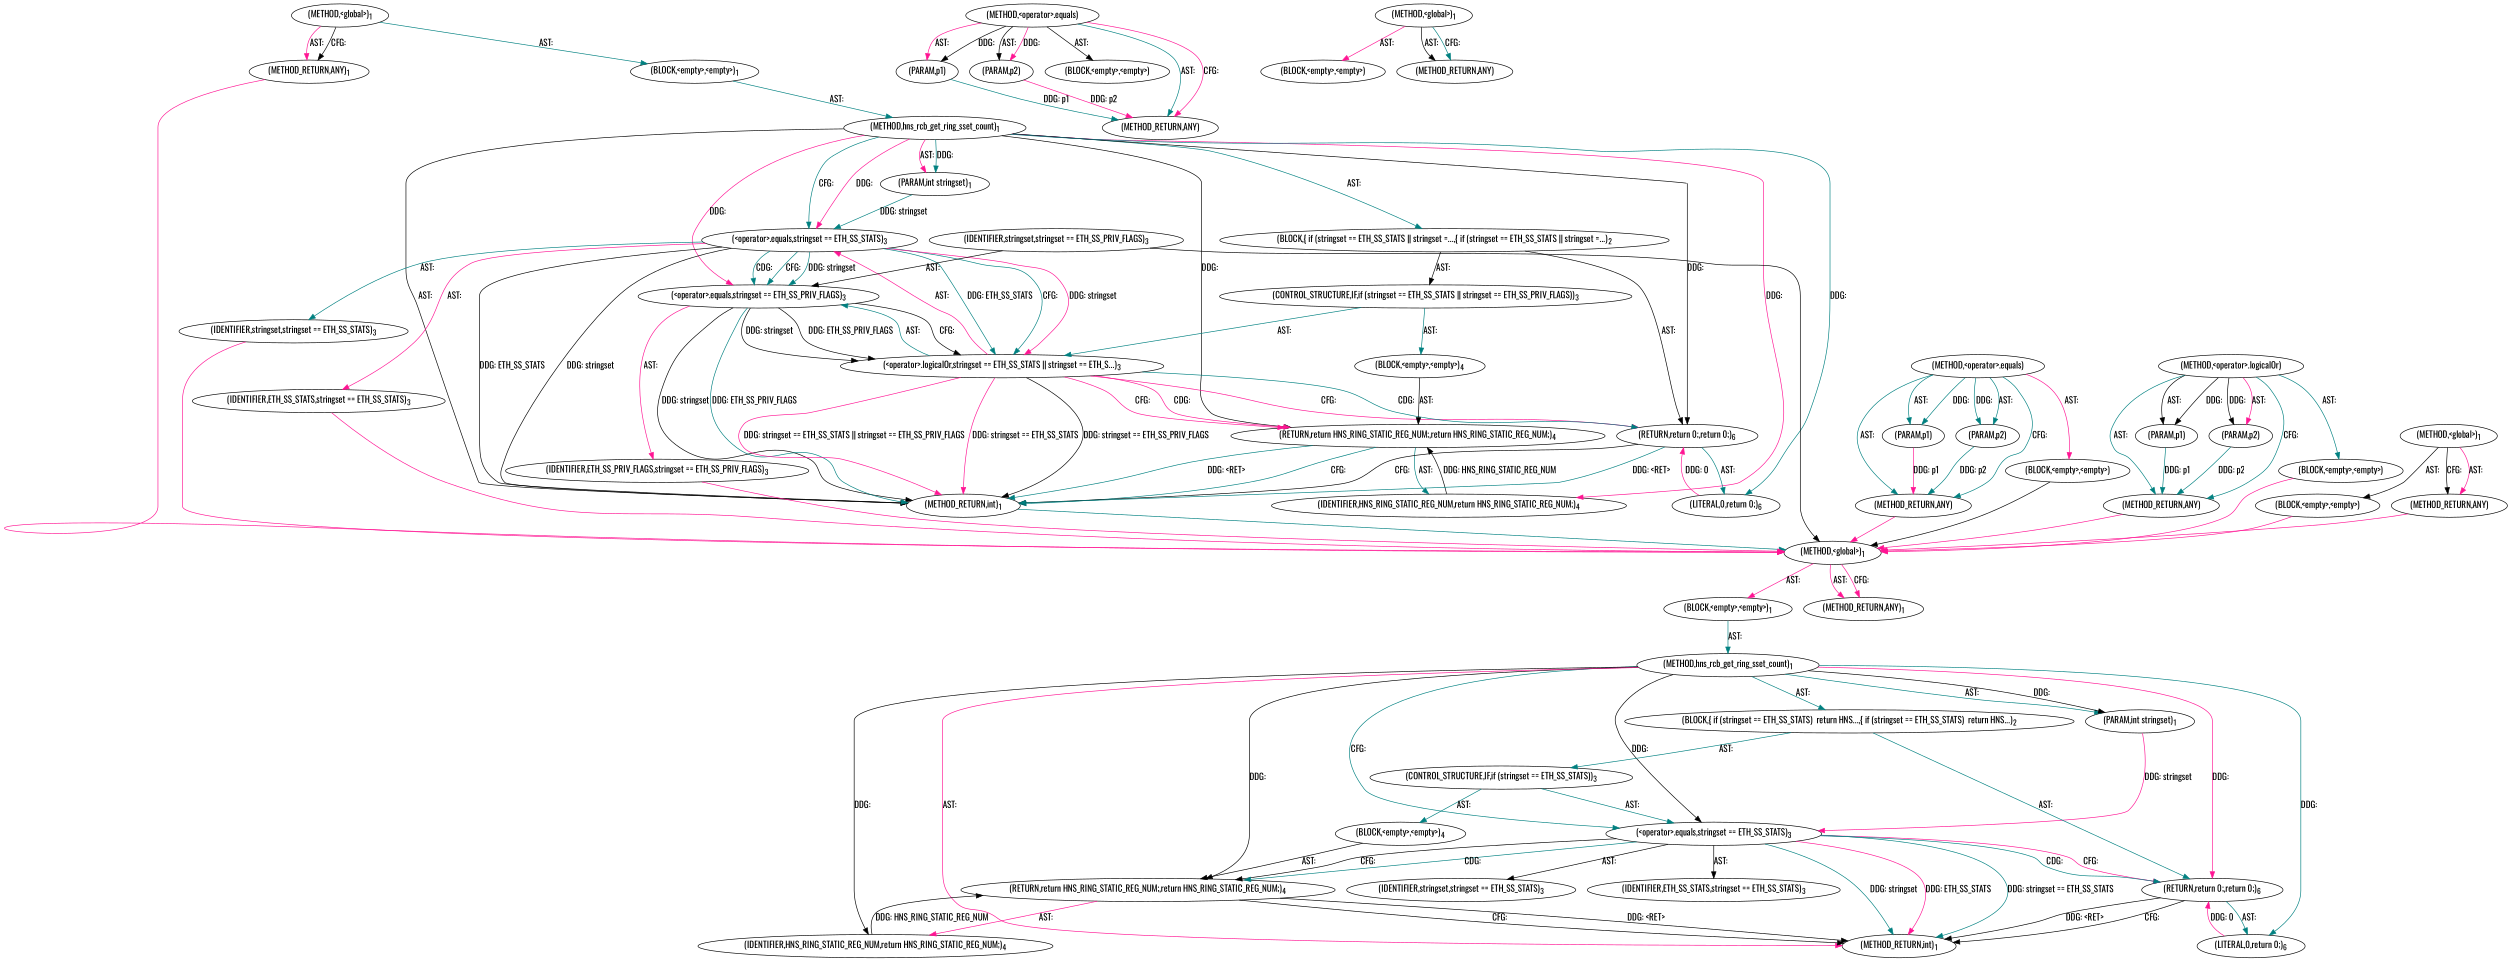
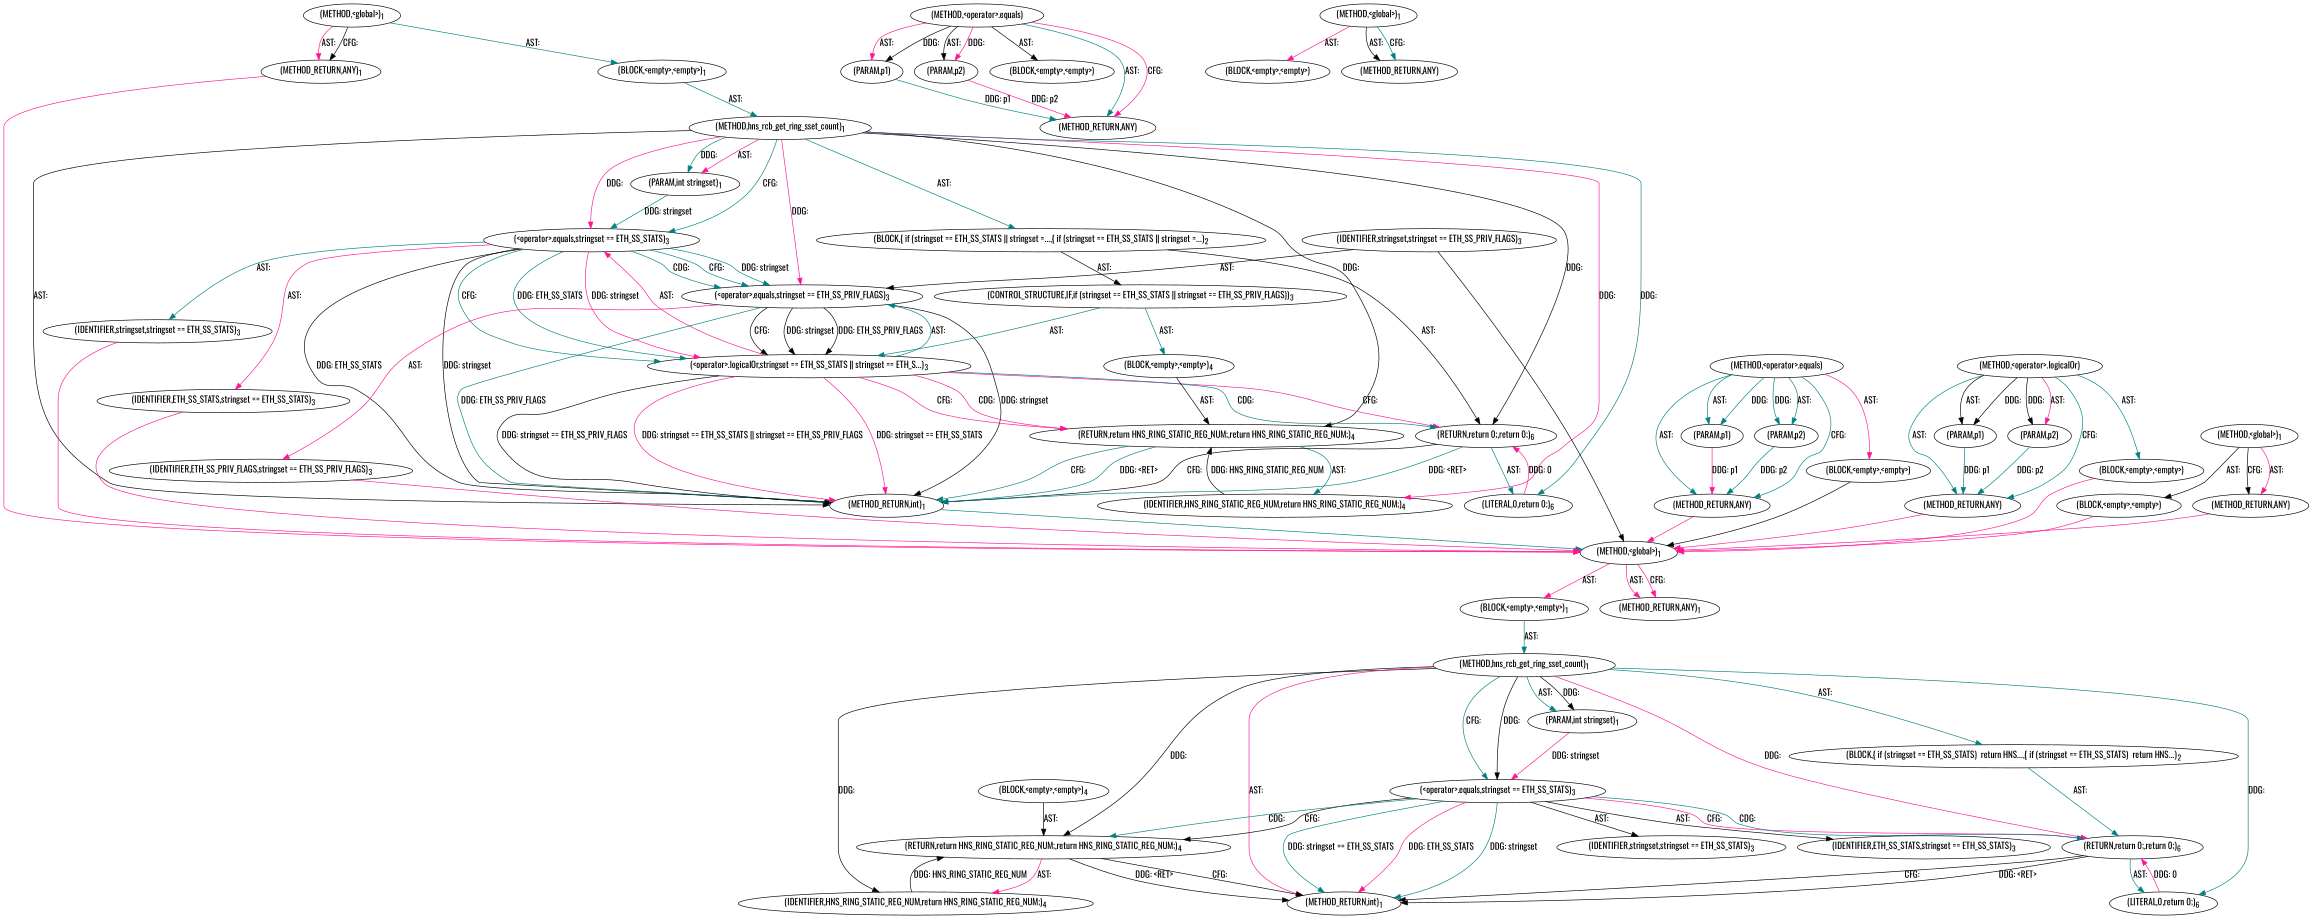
(1501, 778) -> none
